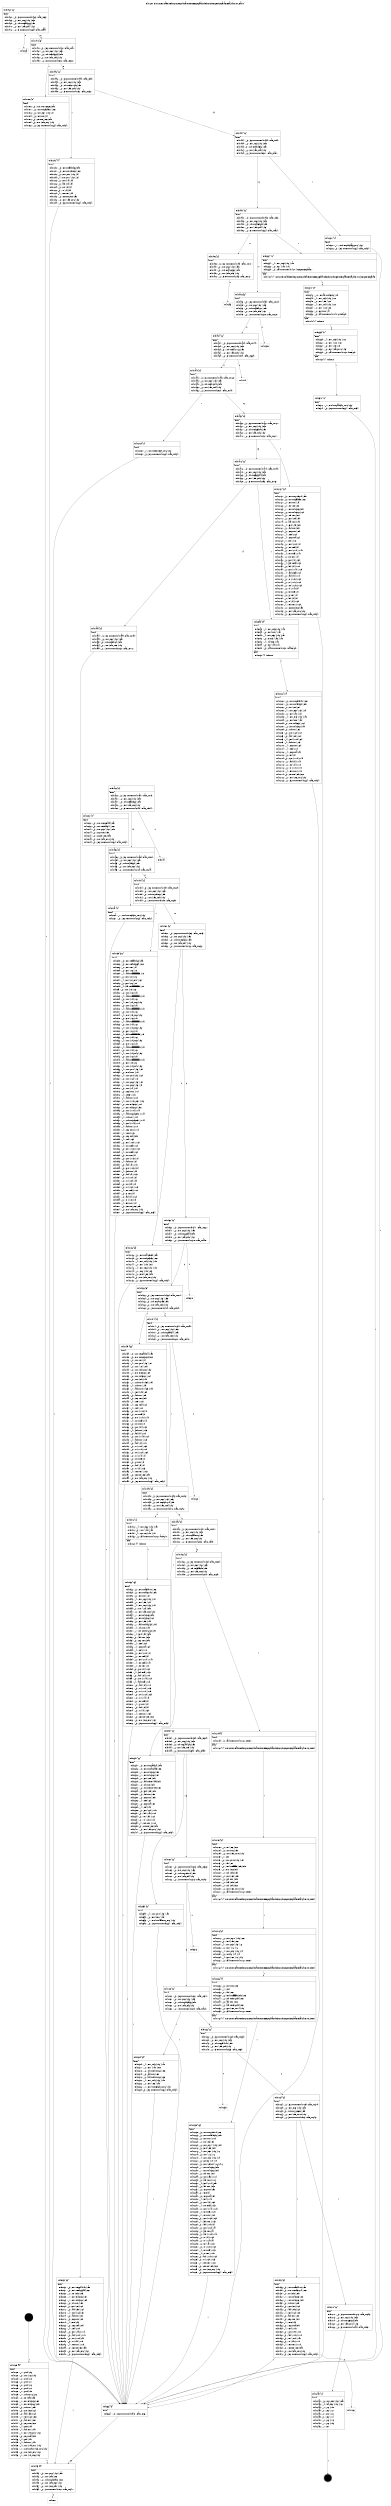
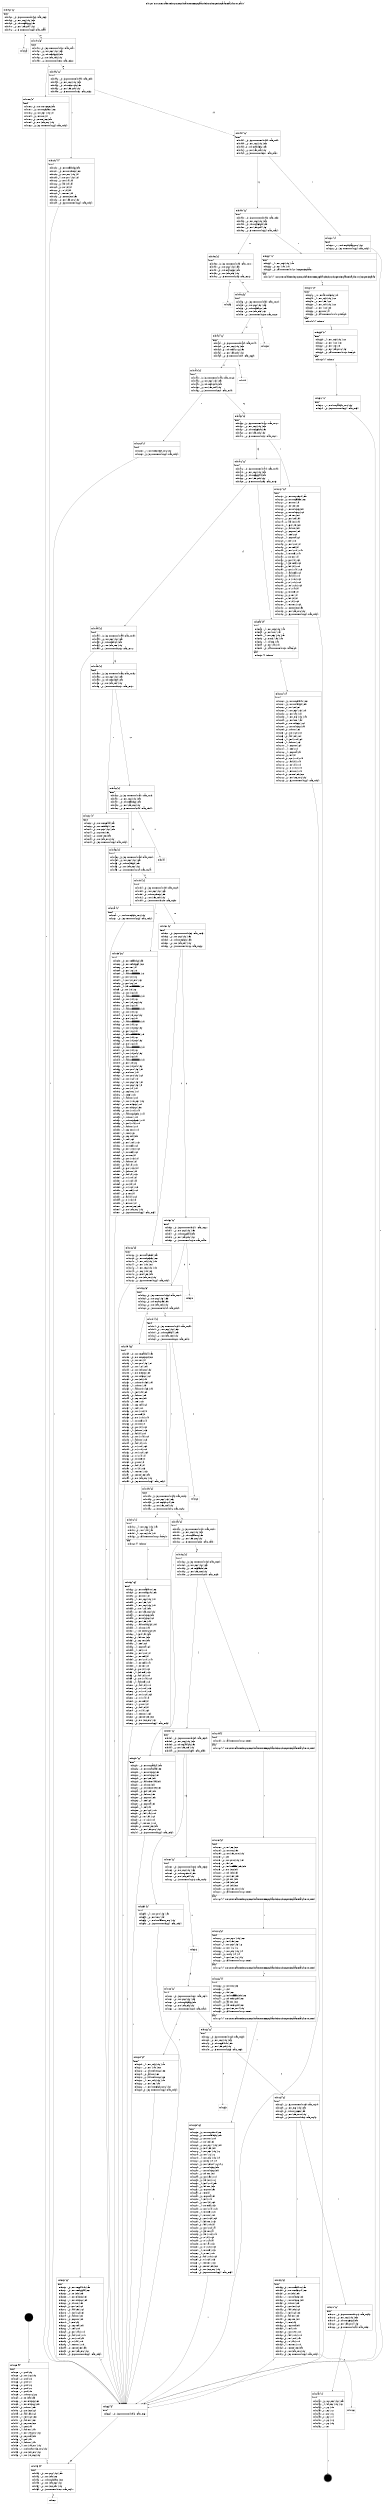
(257, 262) -> (244, 285)
none -> (114, 677)
none -> (192, 1653)
(186, 1934) -> (191, 1969)
(64, 2410) -> (110, 2380)
